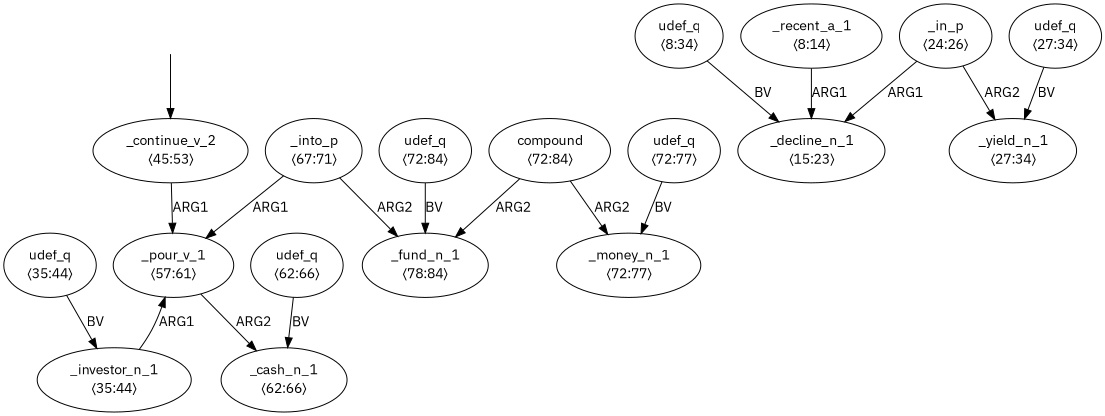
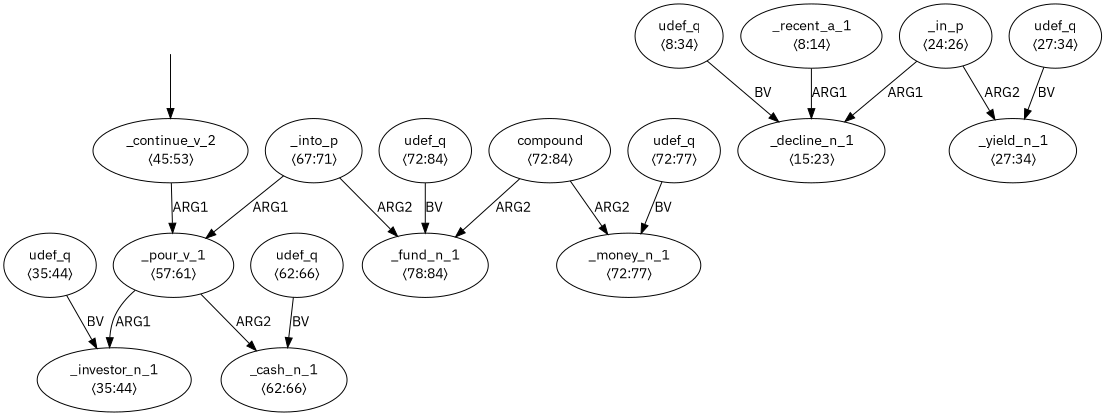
(152, 329) -> (117, 311)
